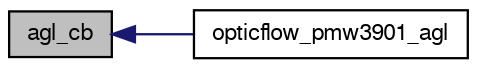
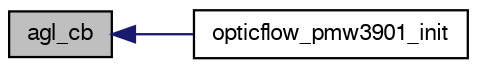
(331, 34) -> (331, 34)
